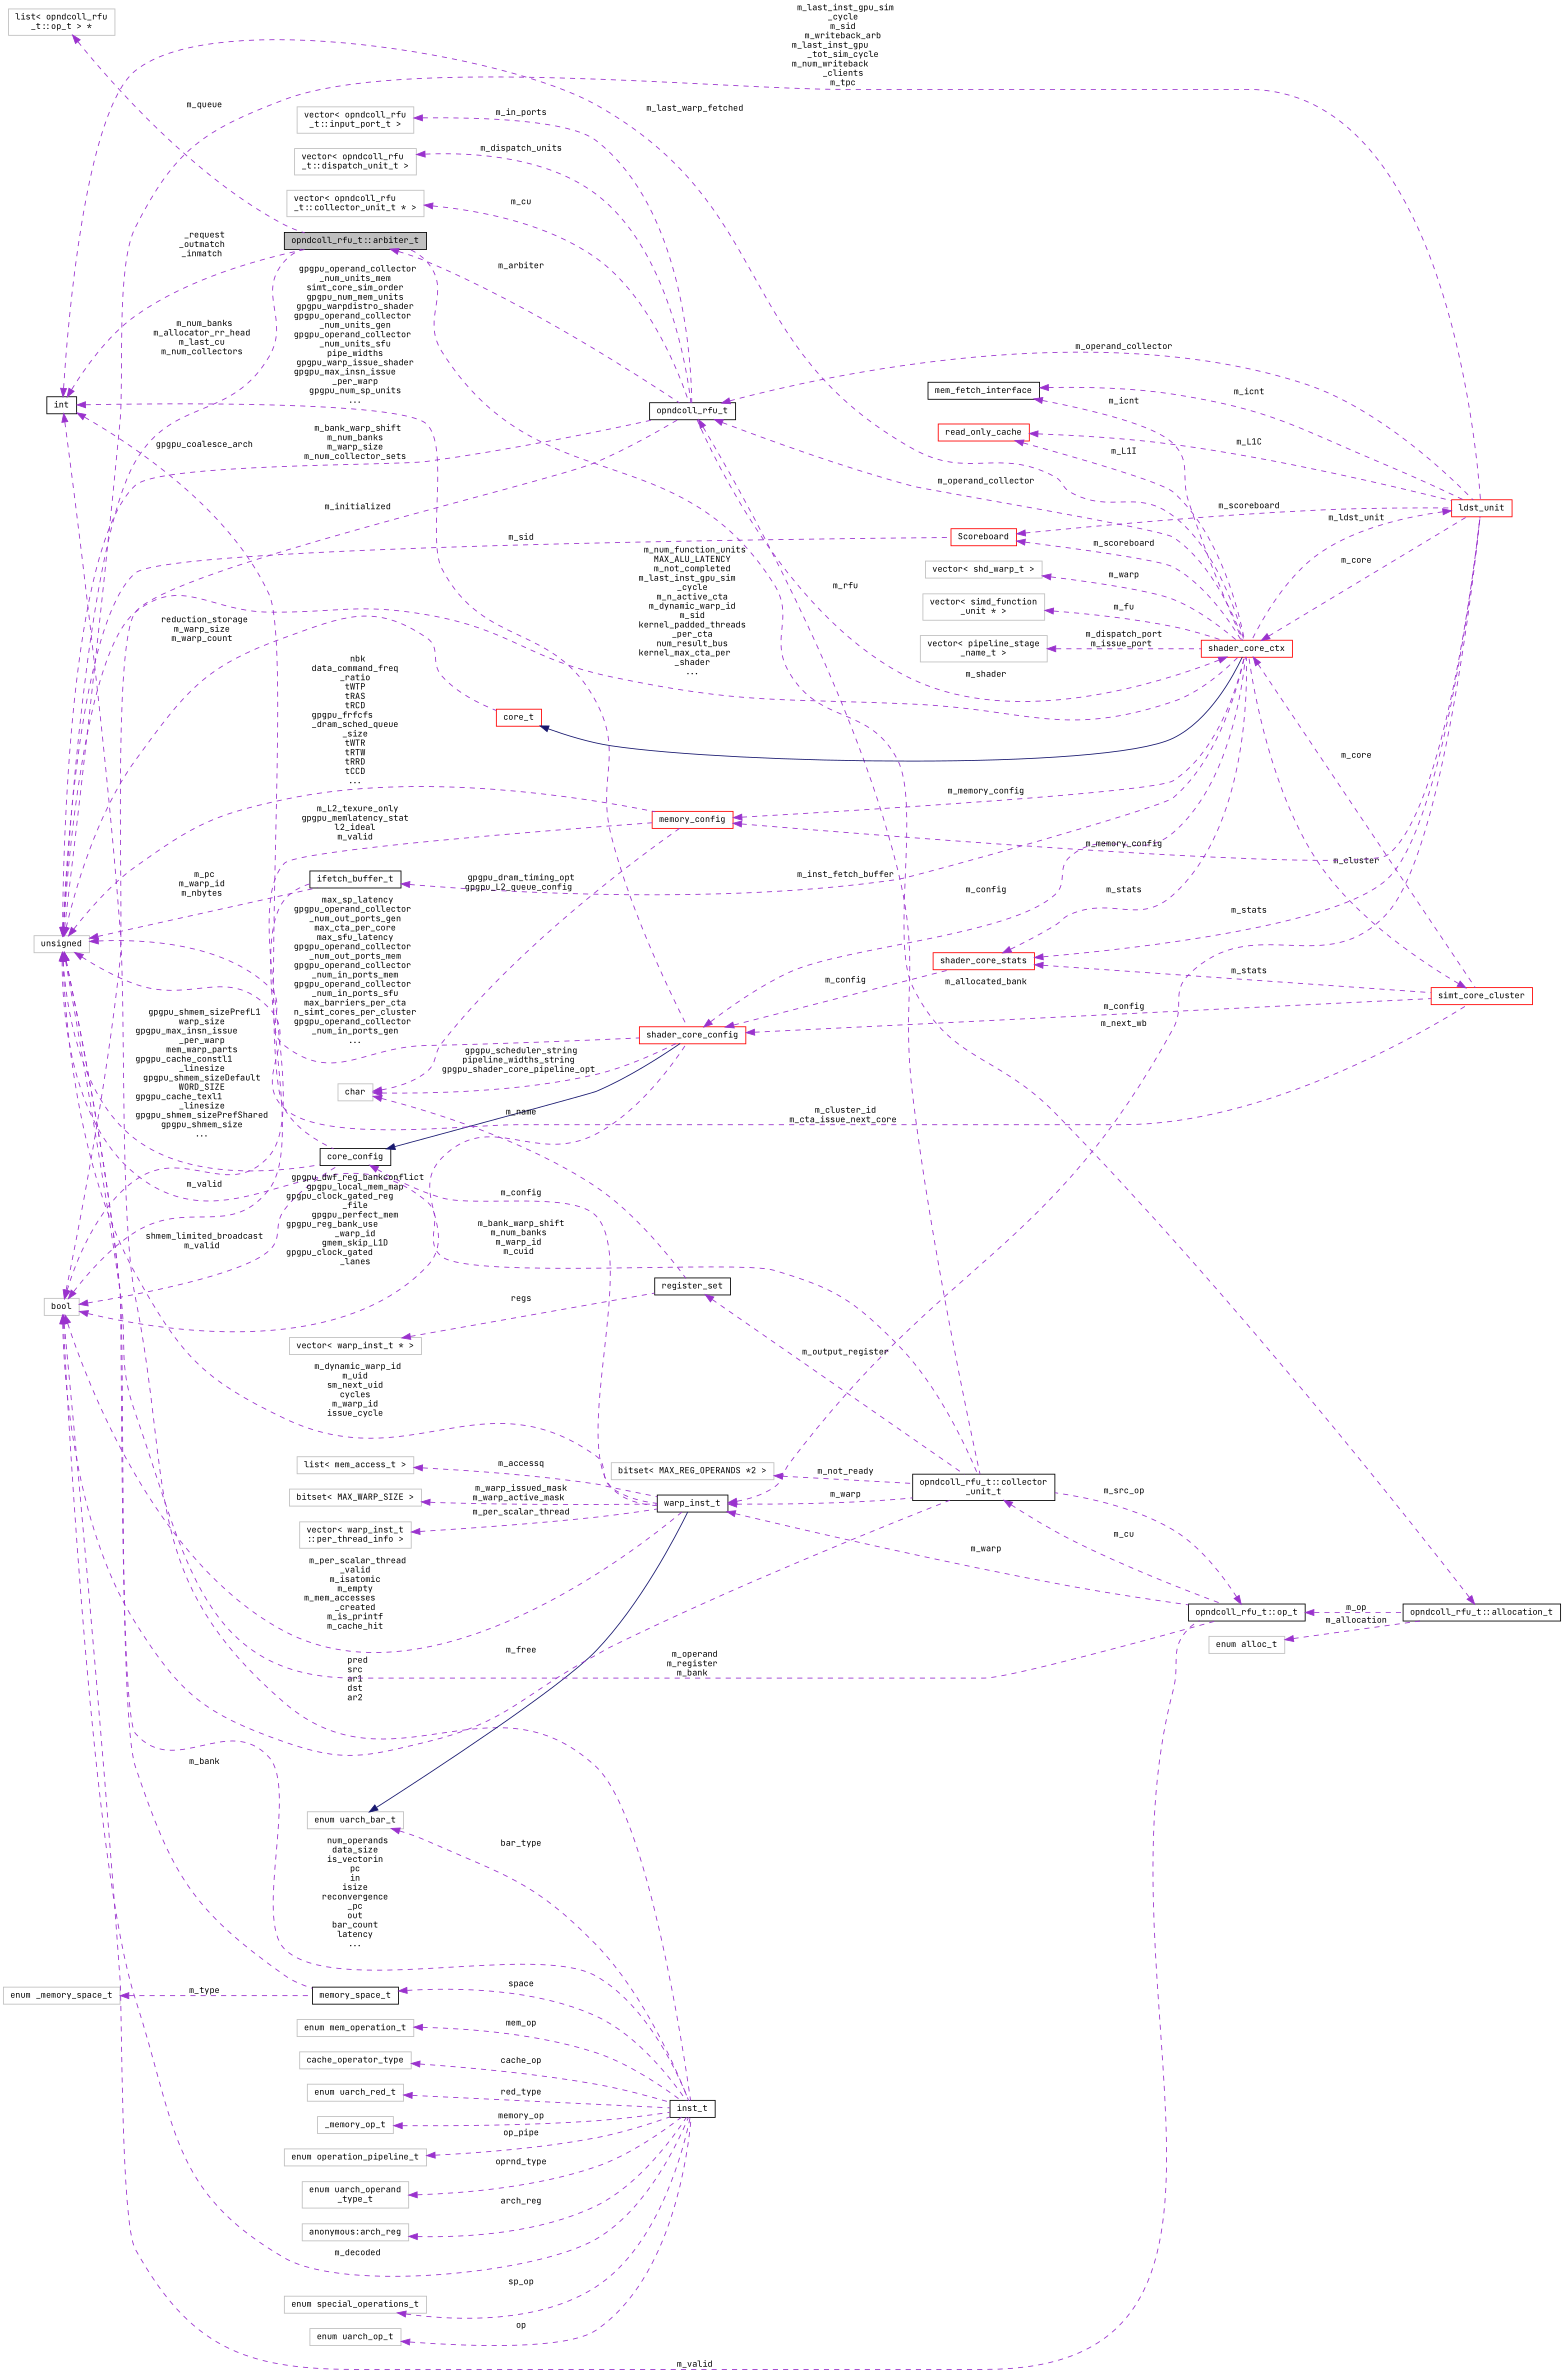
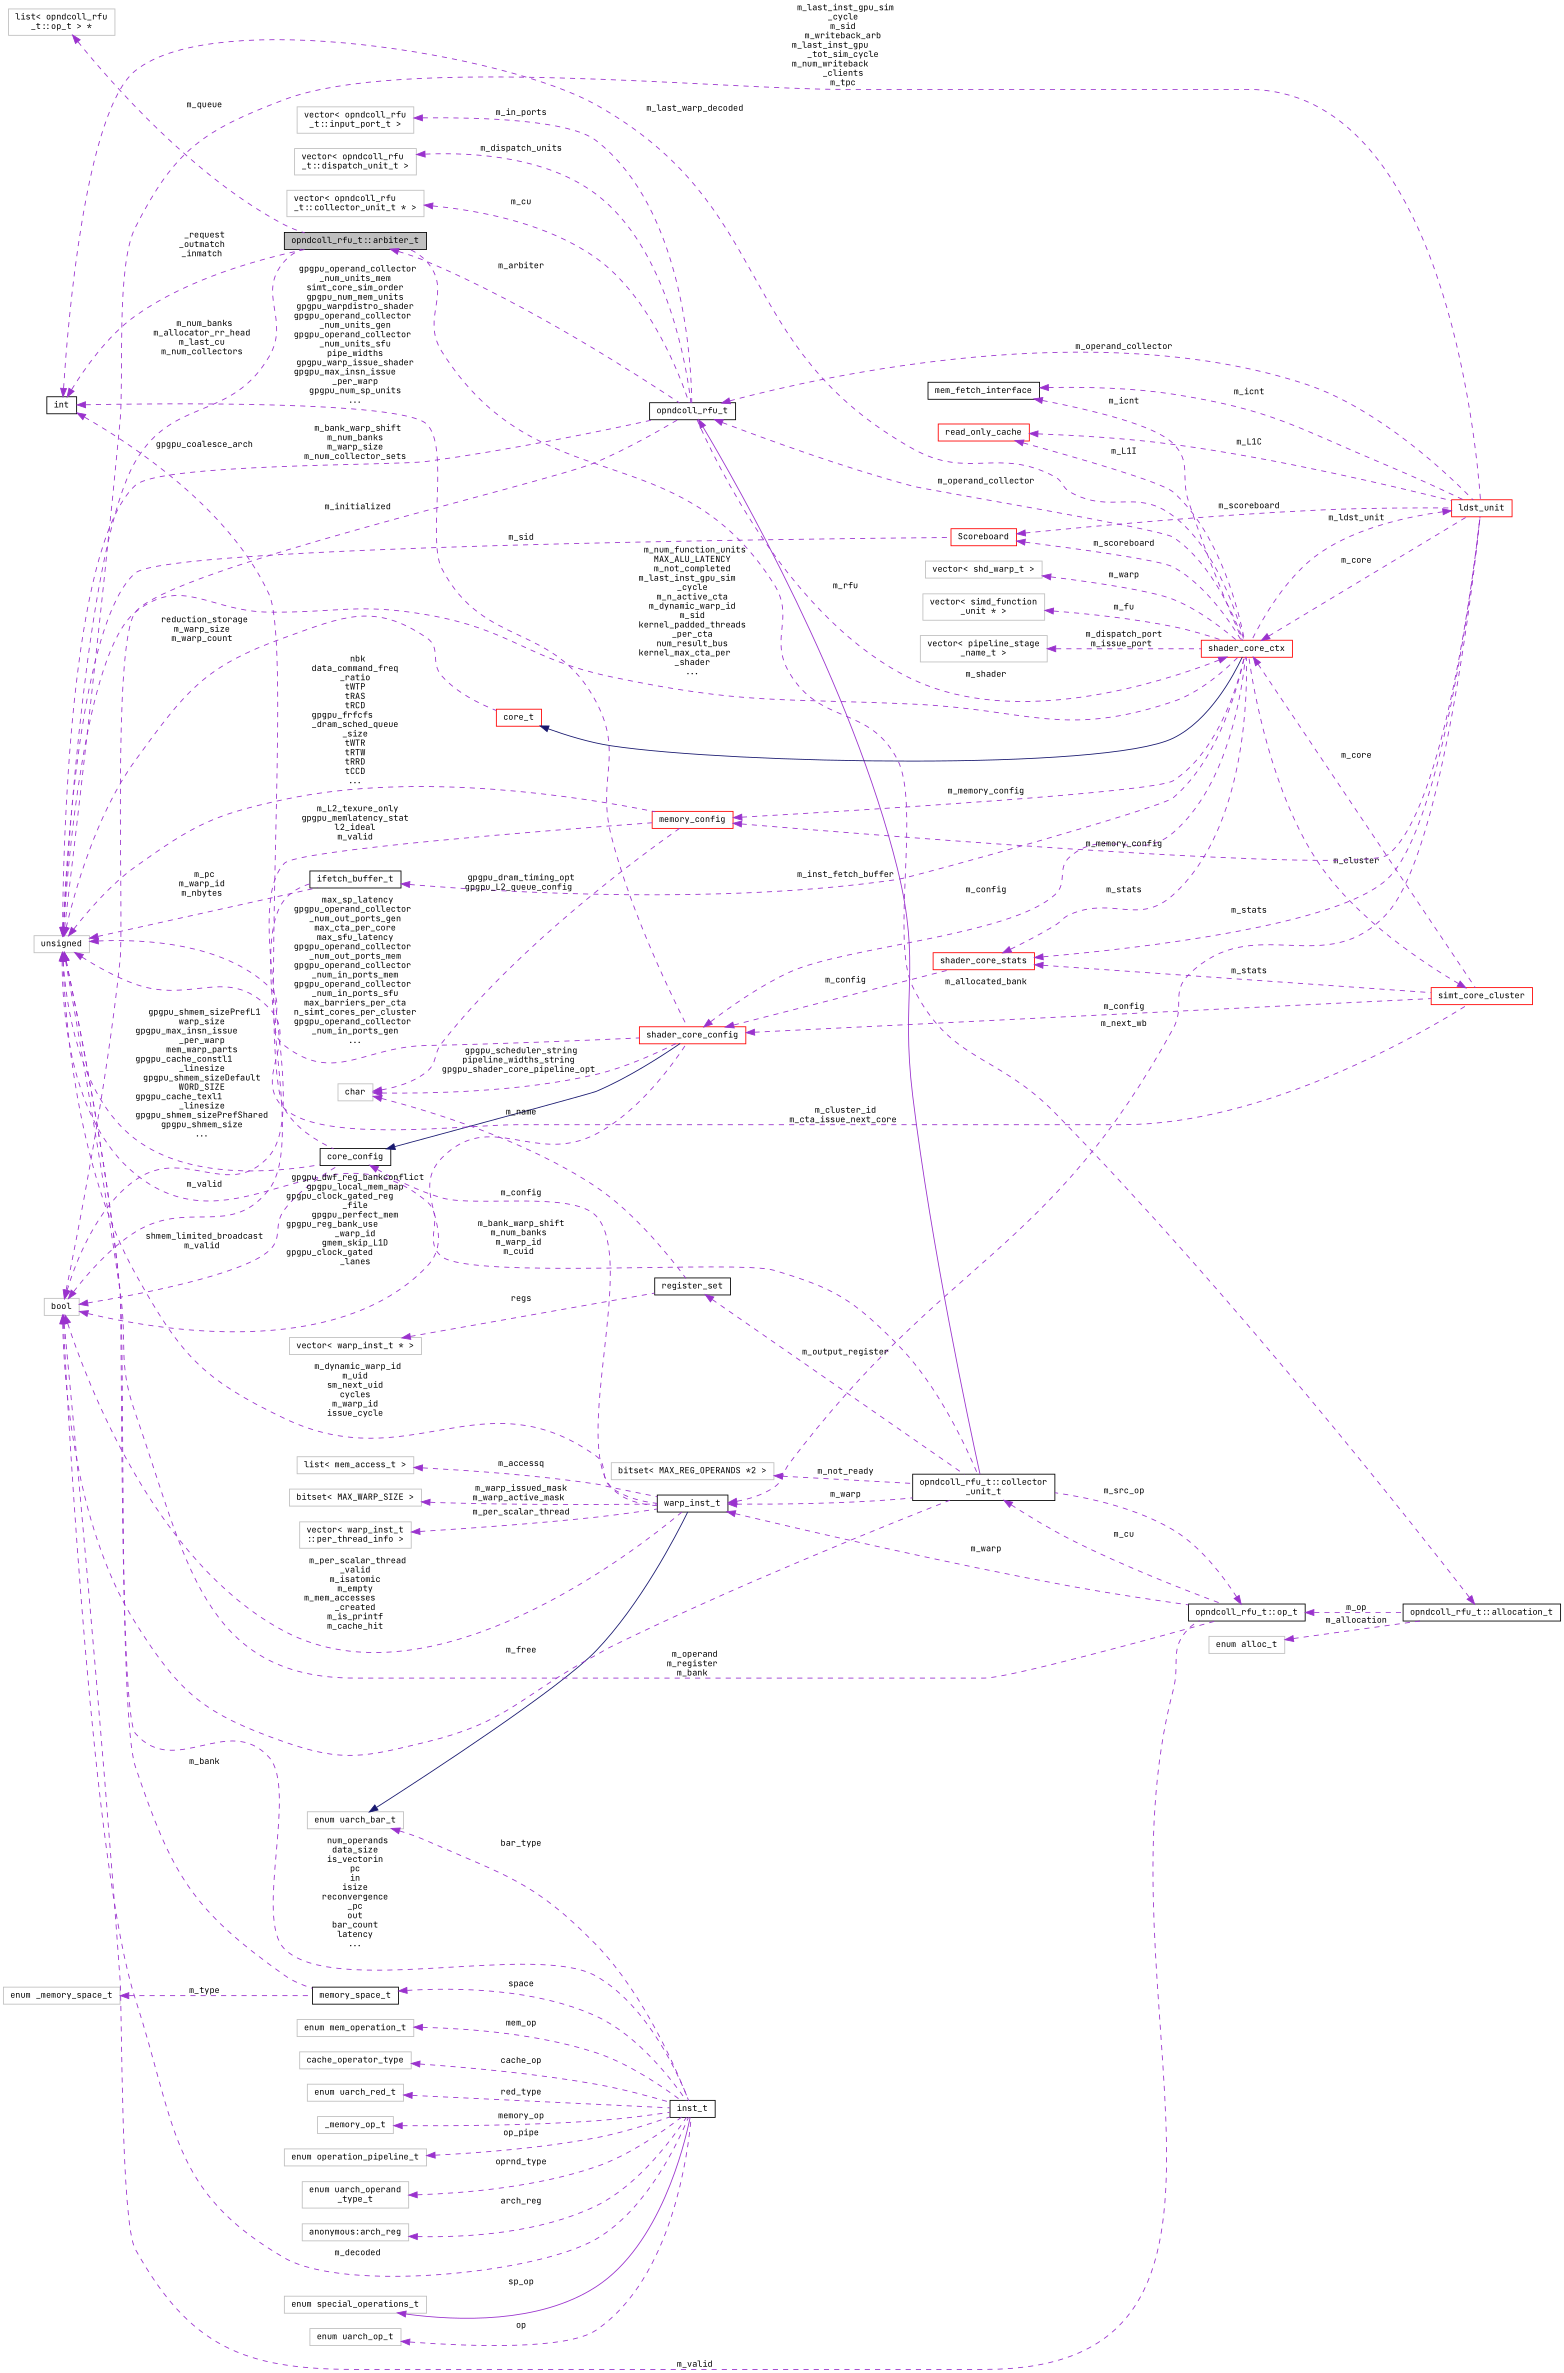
(693, 109) -> (693, 109)
(893, 852) -> (893, 852)
(154, 1420) -> none
(597, 2286) -> (597, 2286)
